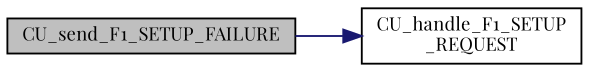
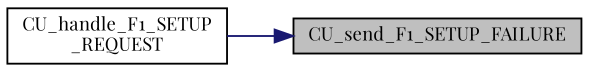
(319, 36) -> (251, 36)
